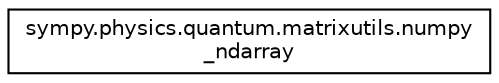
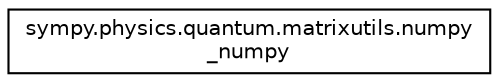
(249, 41) -> (249, 41)
